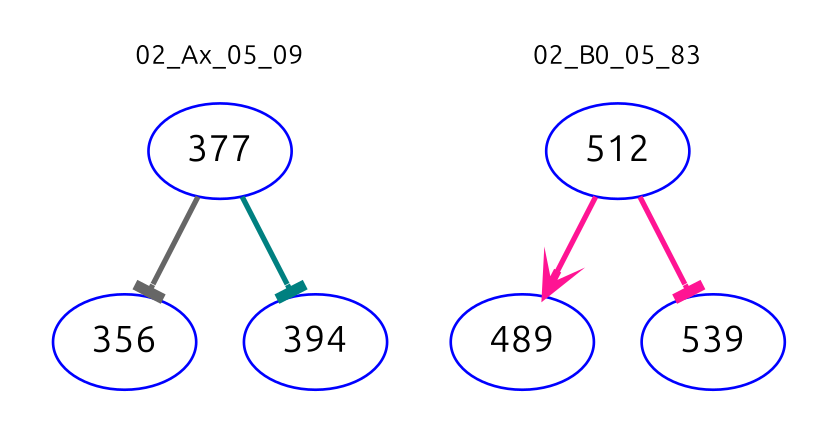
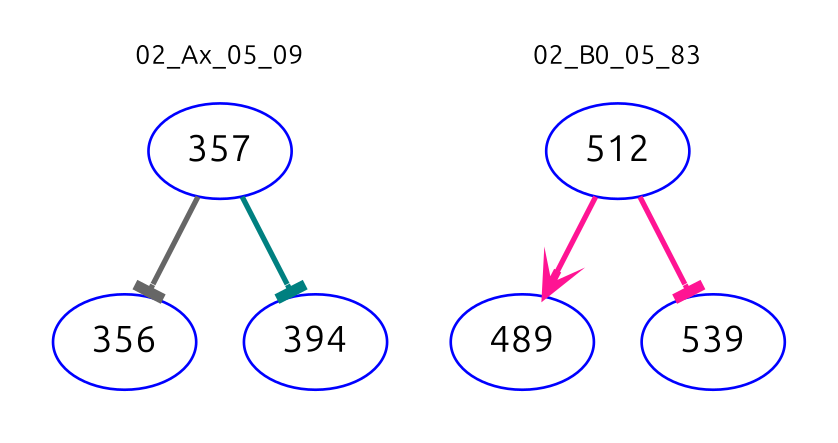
(220, 151) -> (220, 151)
